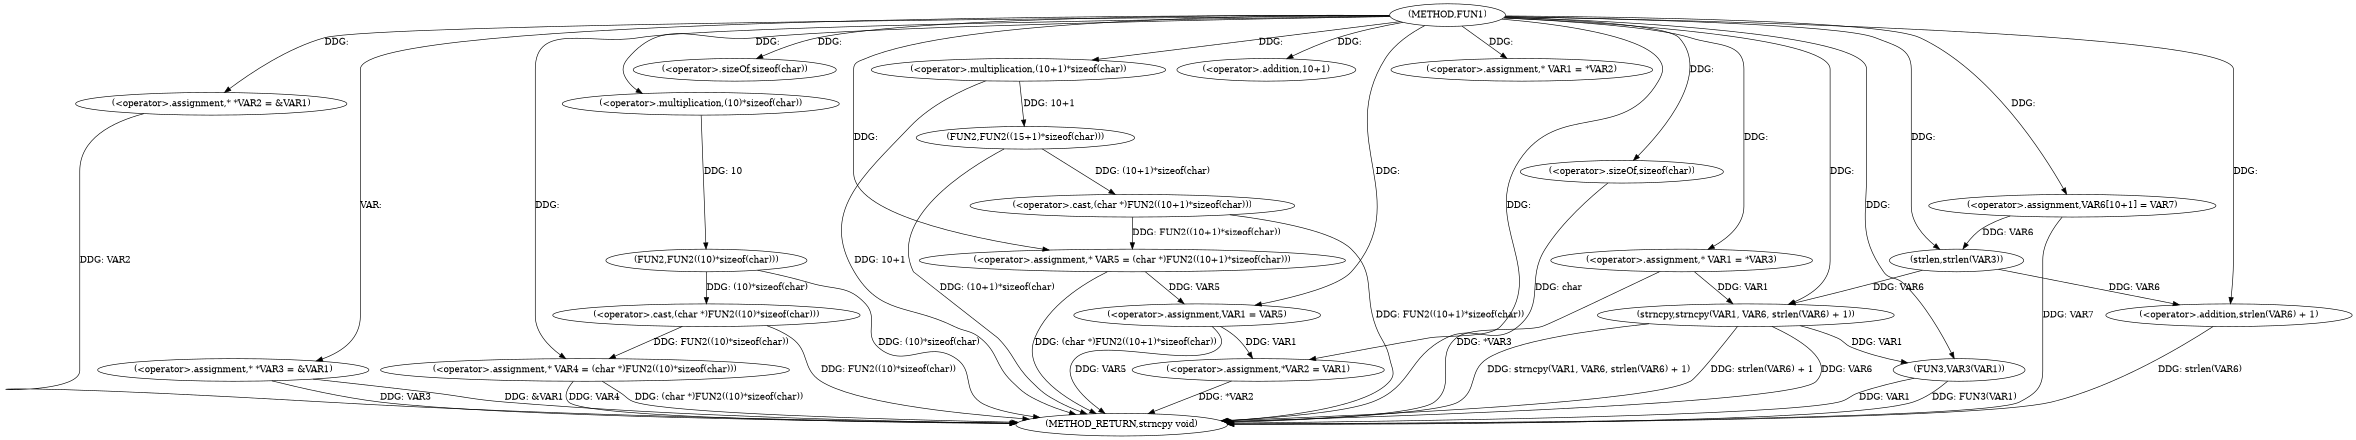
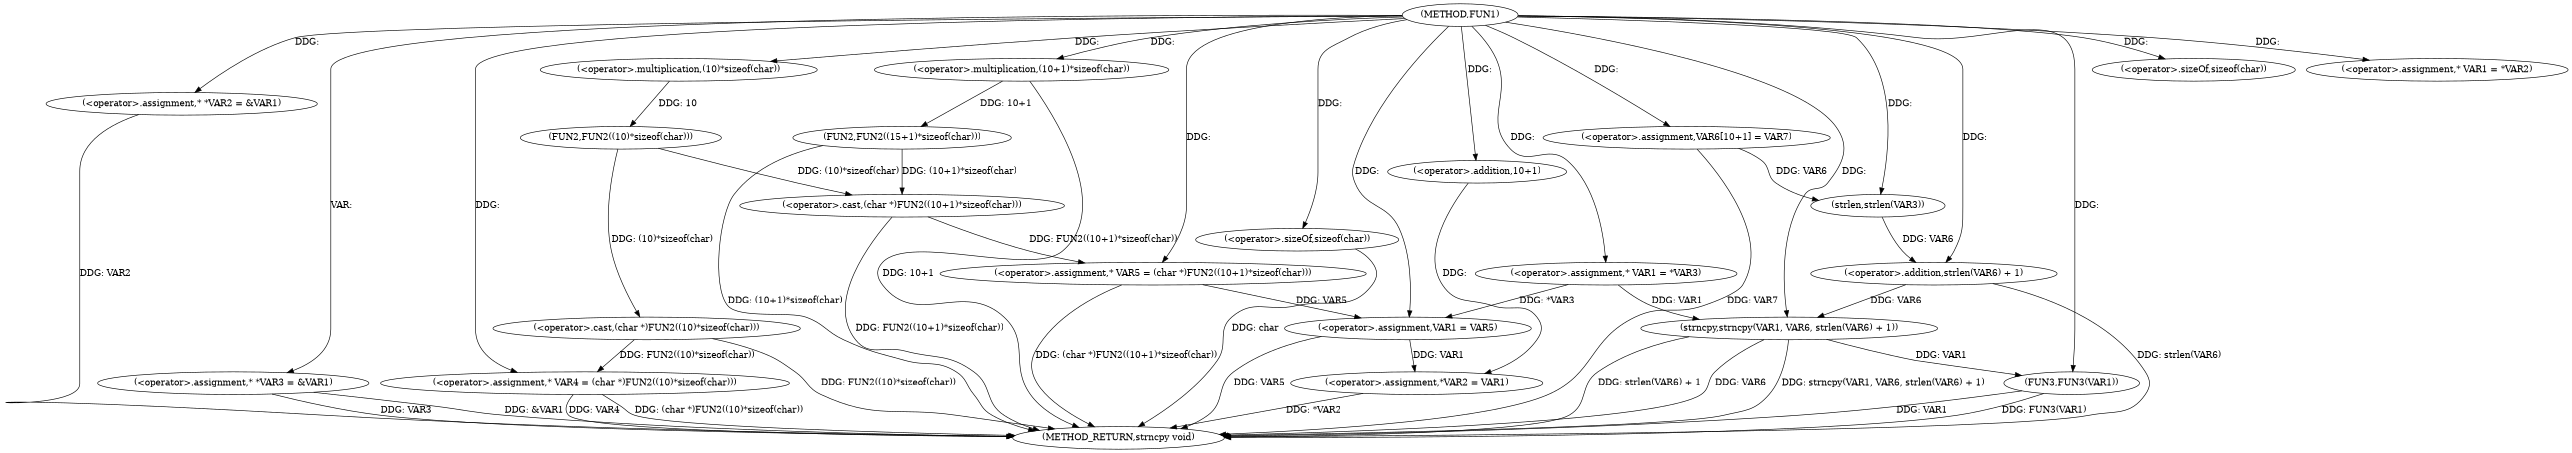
(1517, 165) -> (1474, 302)
(1859, 287) -> (1865, 300)
(890, 354) -> (747, 171)
(1446, 364) -> (1510, 300)
(1959, 370) -> (2072, 383)
